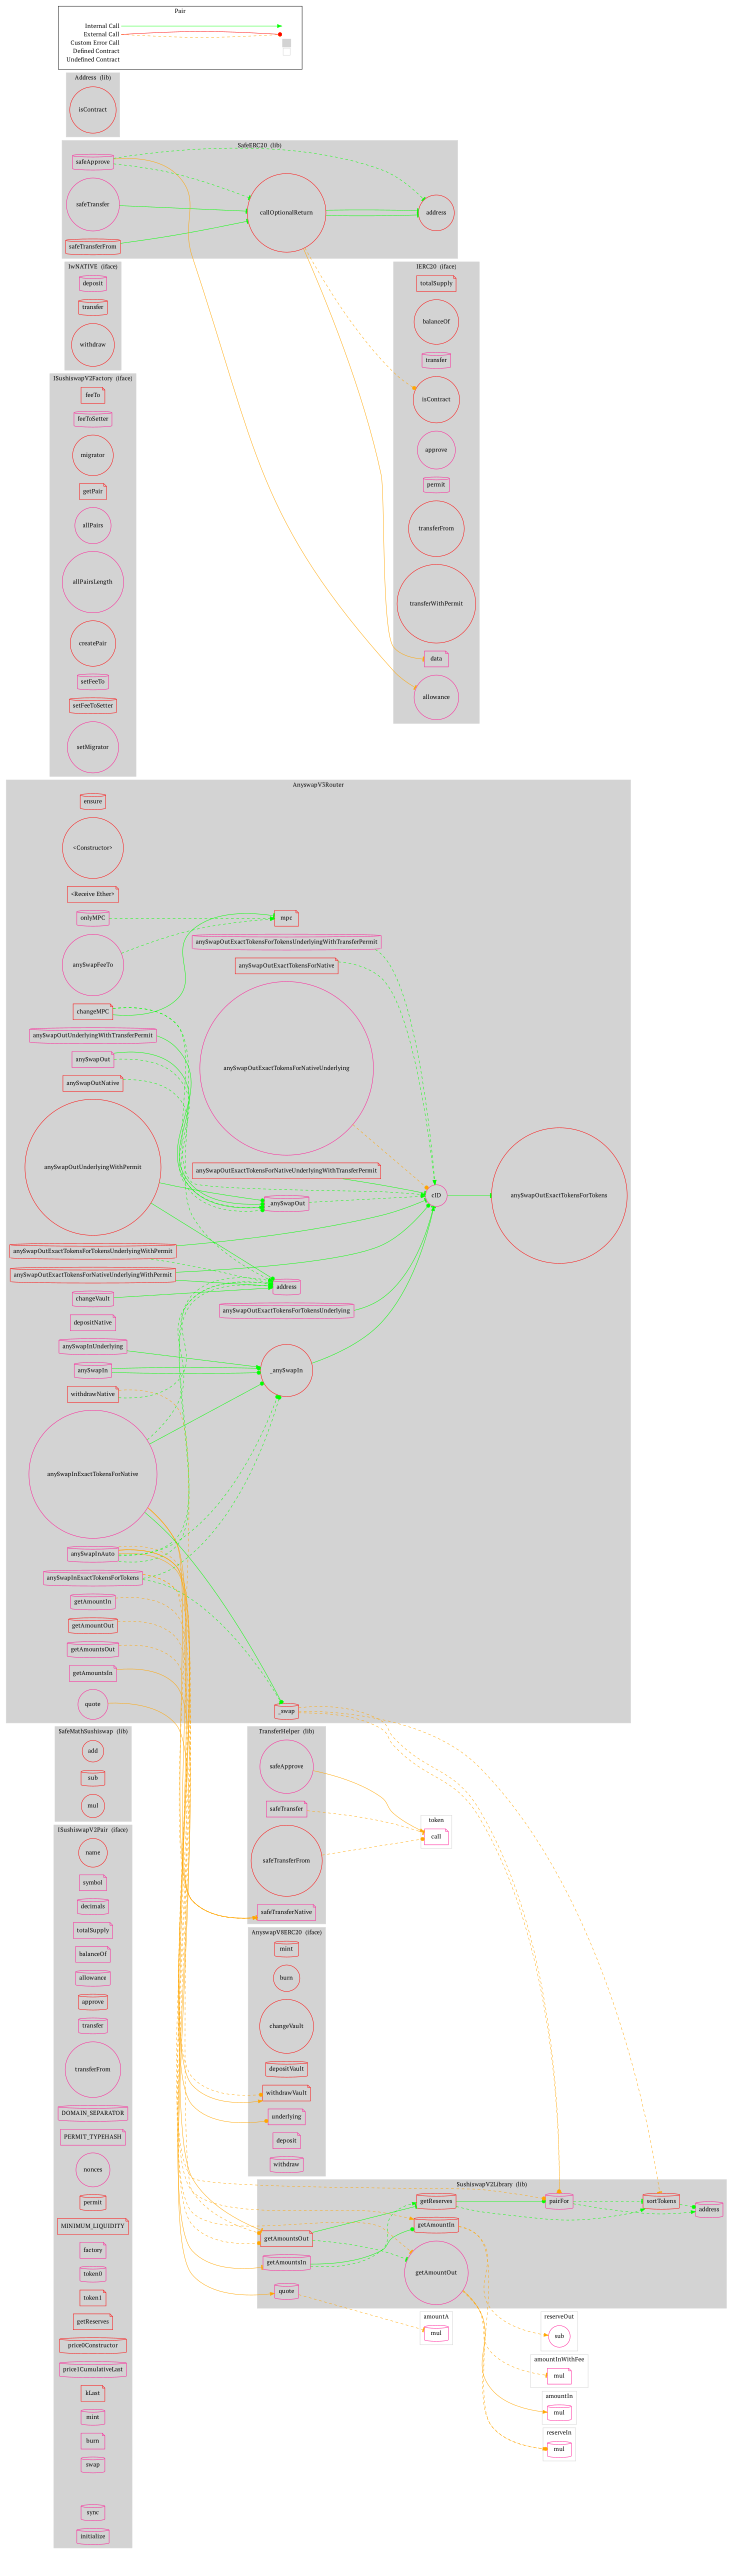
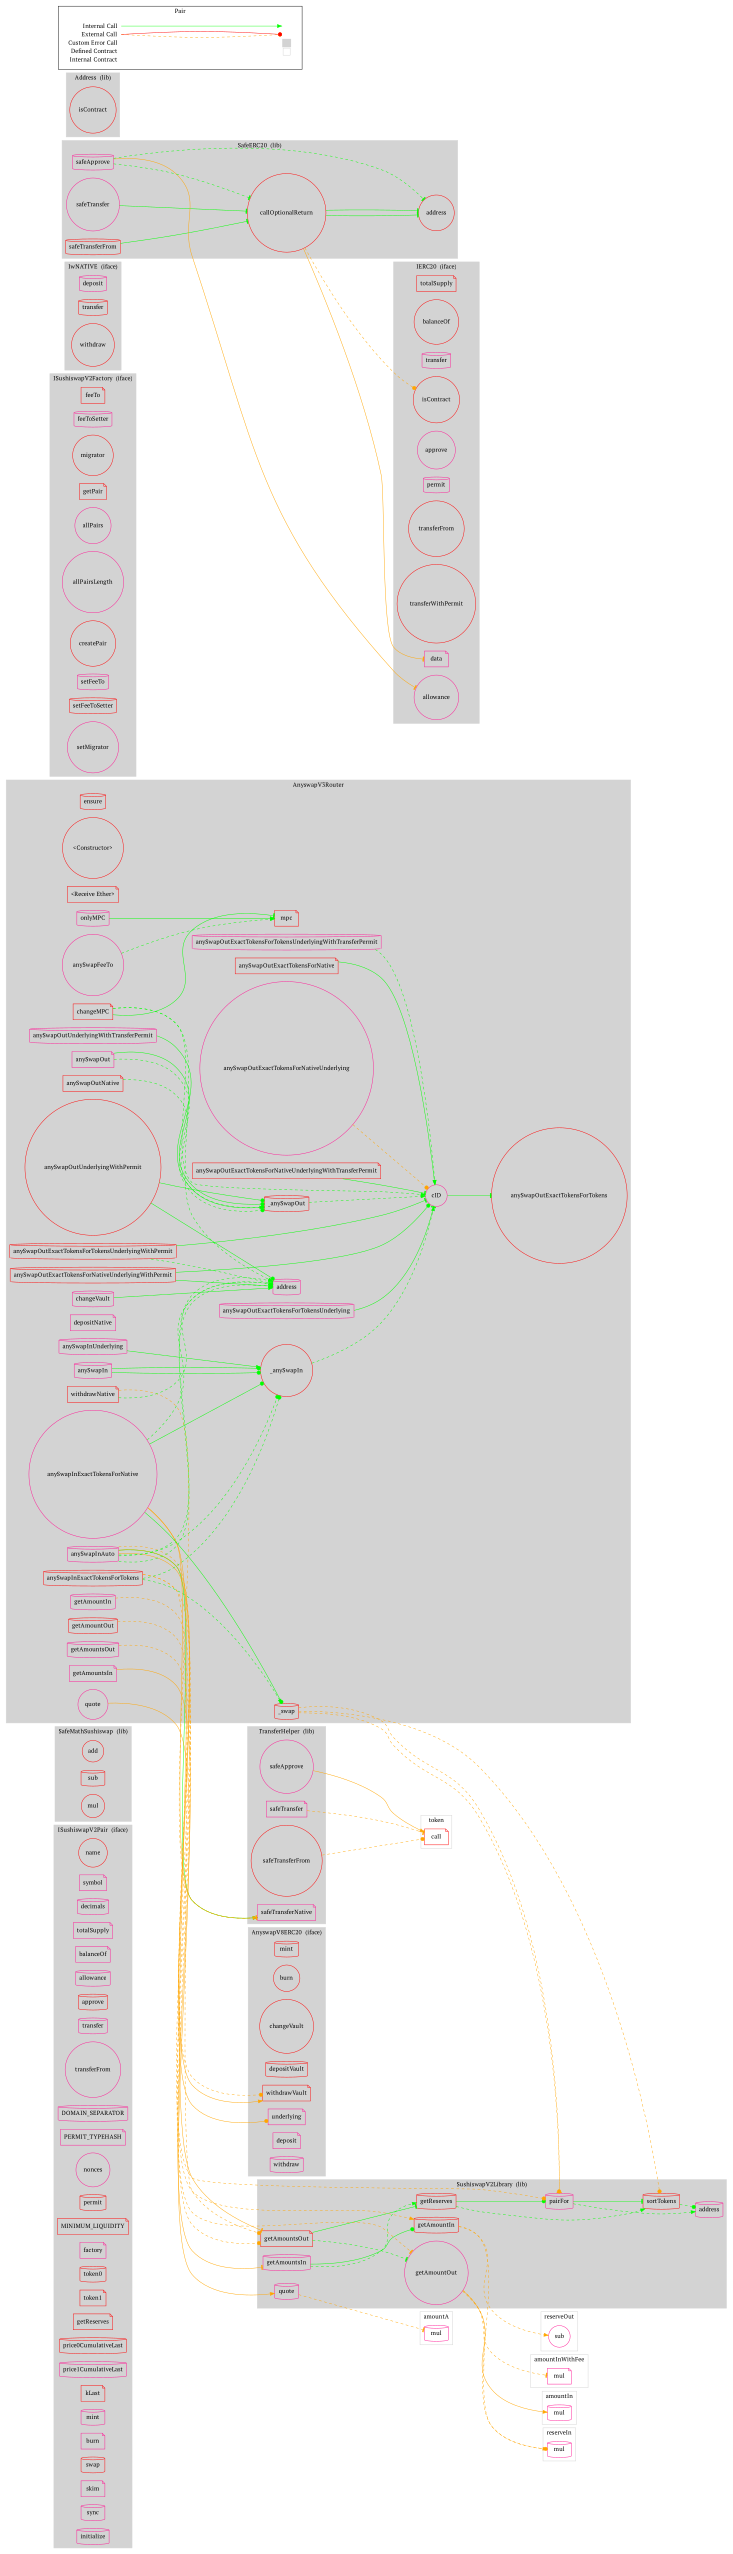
(93, 60) -> (94, 60)
(190, 918) -> (190, 918)
(413, 1053) -> (413, 1053)
(287, 1204) -> (287, 1204)
(395, 1306) -> (395, 1306)
(93, 1578) -> (93, 1578)
(223, 1626) -> (223, 1626)
(184, 1735) -> (184, 1735)
(436, 1837) -> (436, 1837)
(559, 1877) -> (559, 1877)
(607, 2201) -> (607, 2201)
(93, 2274) -> (93, 2274)
(93, 2346) -> (93, 2346)
(93, 2465) -> (93, 2465)
none -> (93, 2489)
